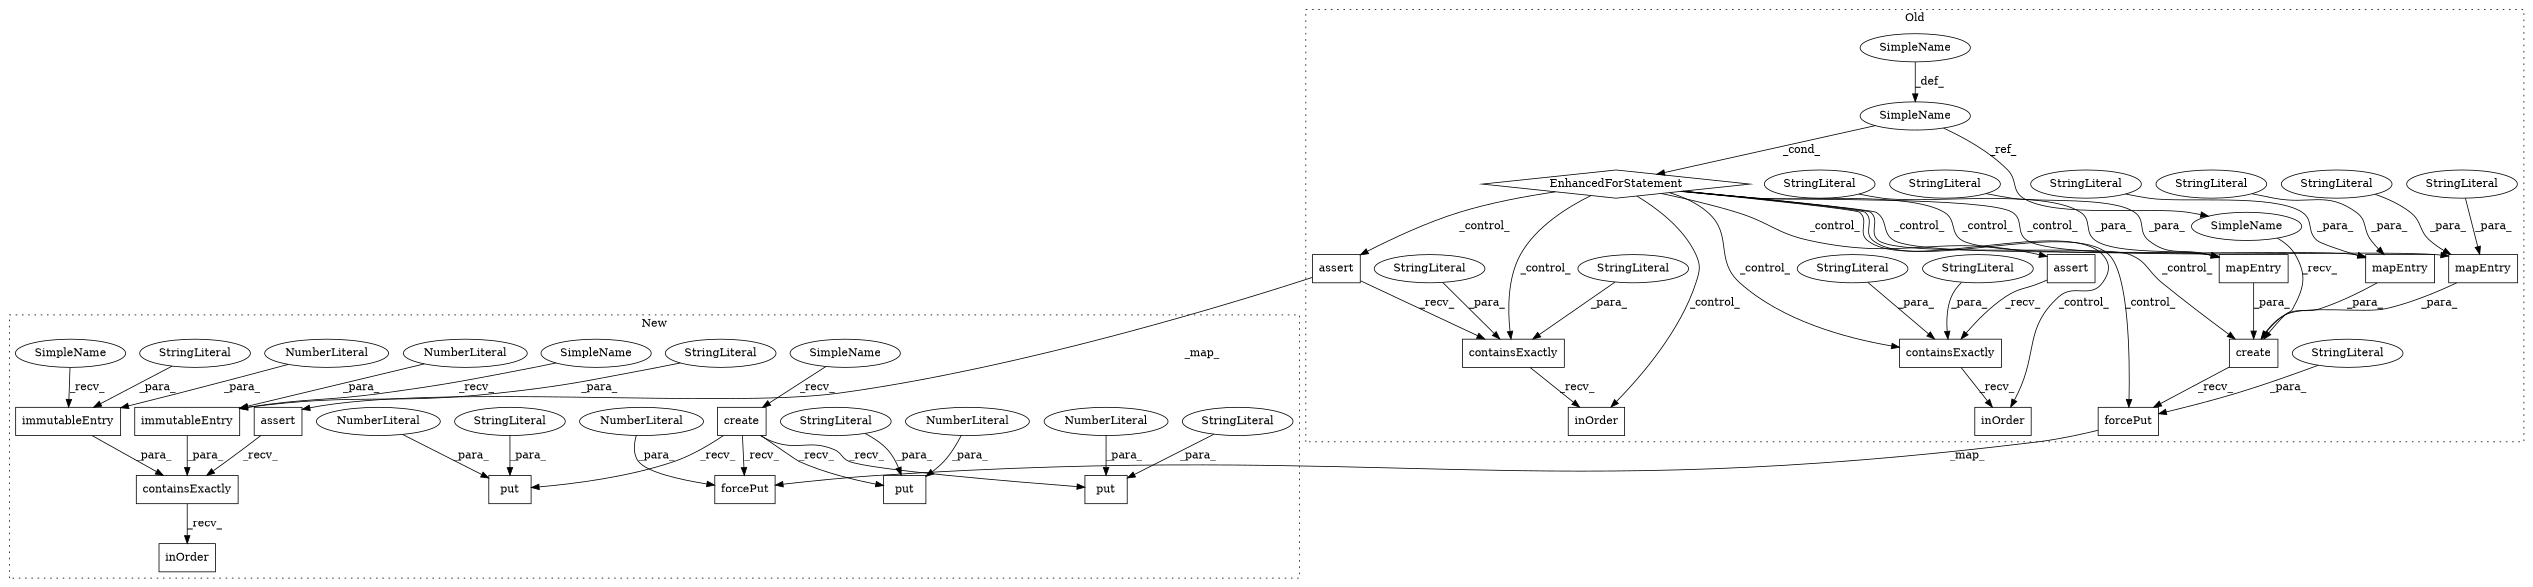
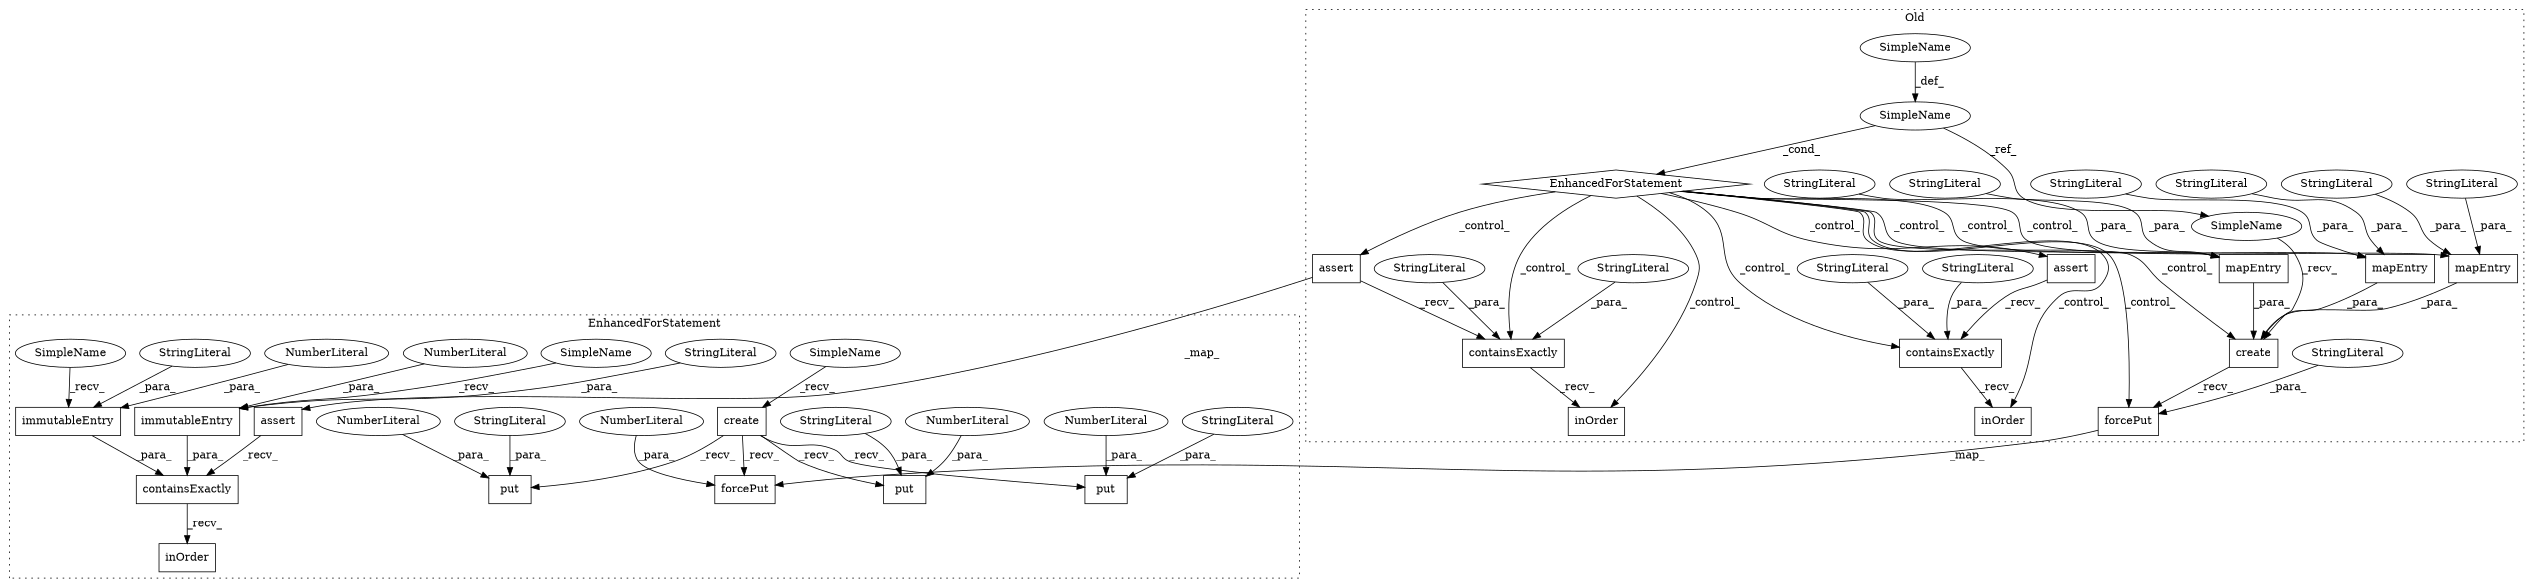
(654, 324) -> (654, 324)
